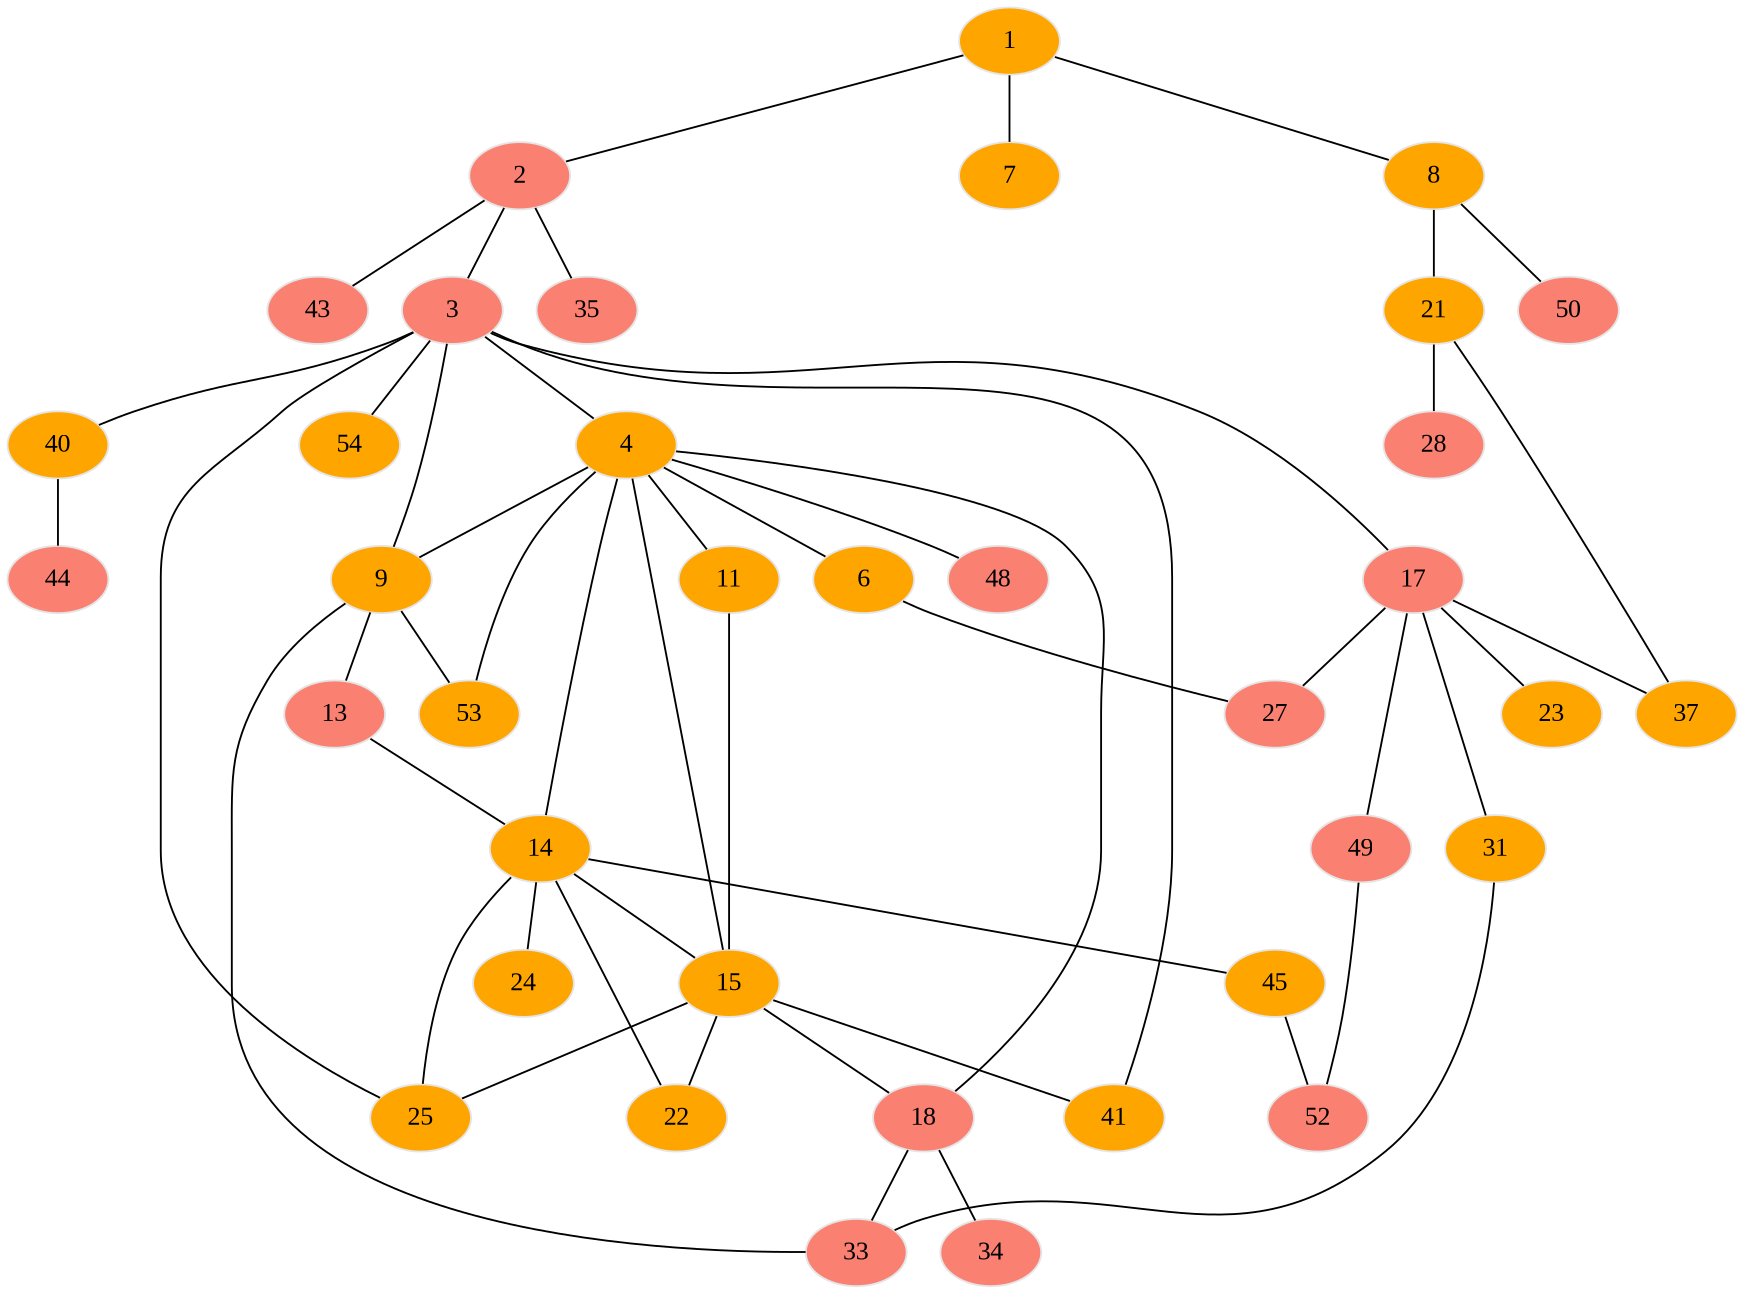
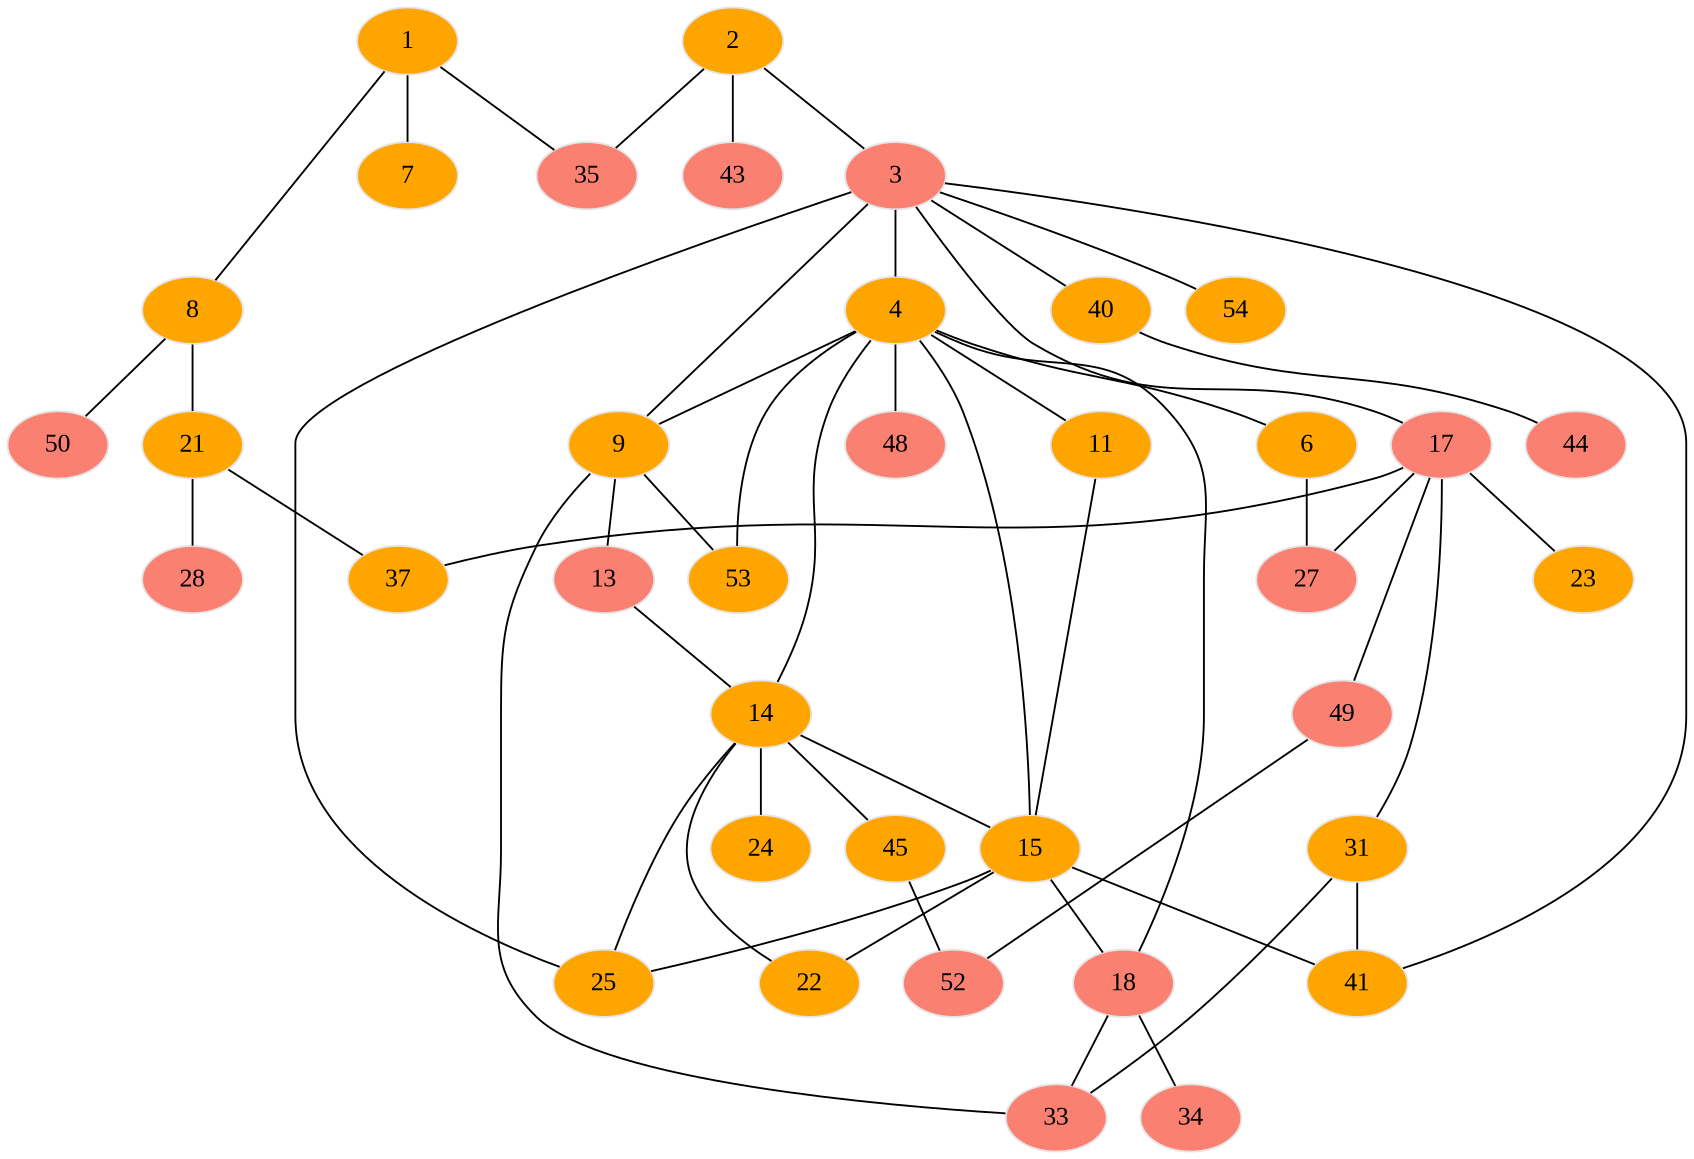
(765, 108) -> (497, 109)
(520, 176) -> (733, 41)
none -> (1357, 916)
